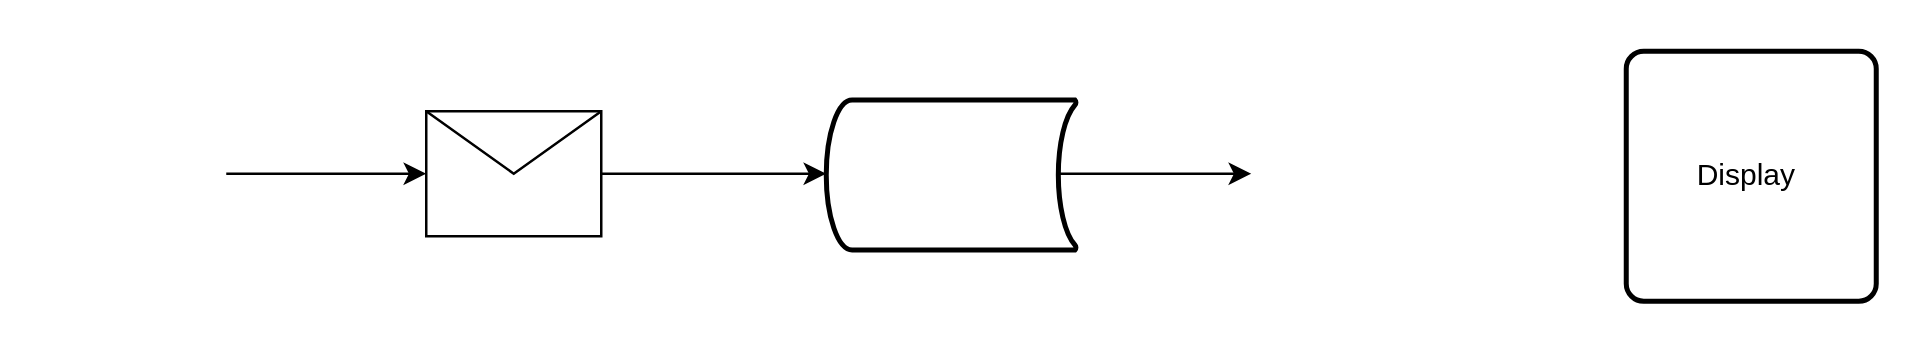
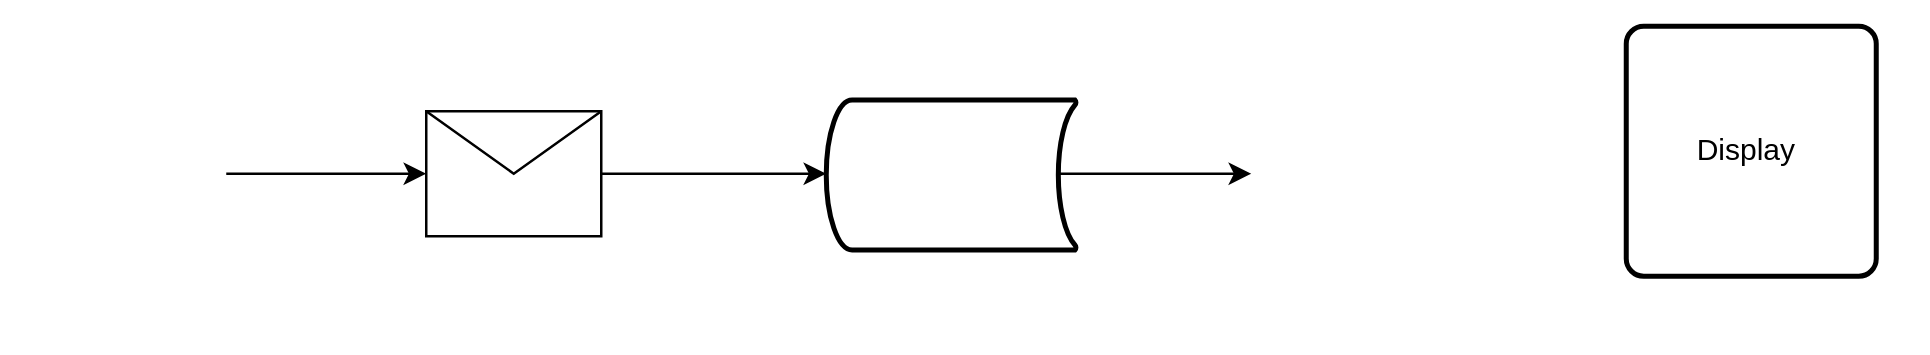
(1751, 176) -> (1751, 151)
